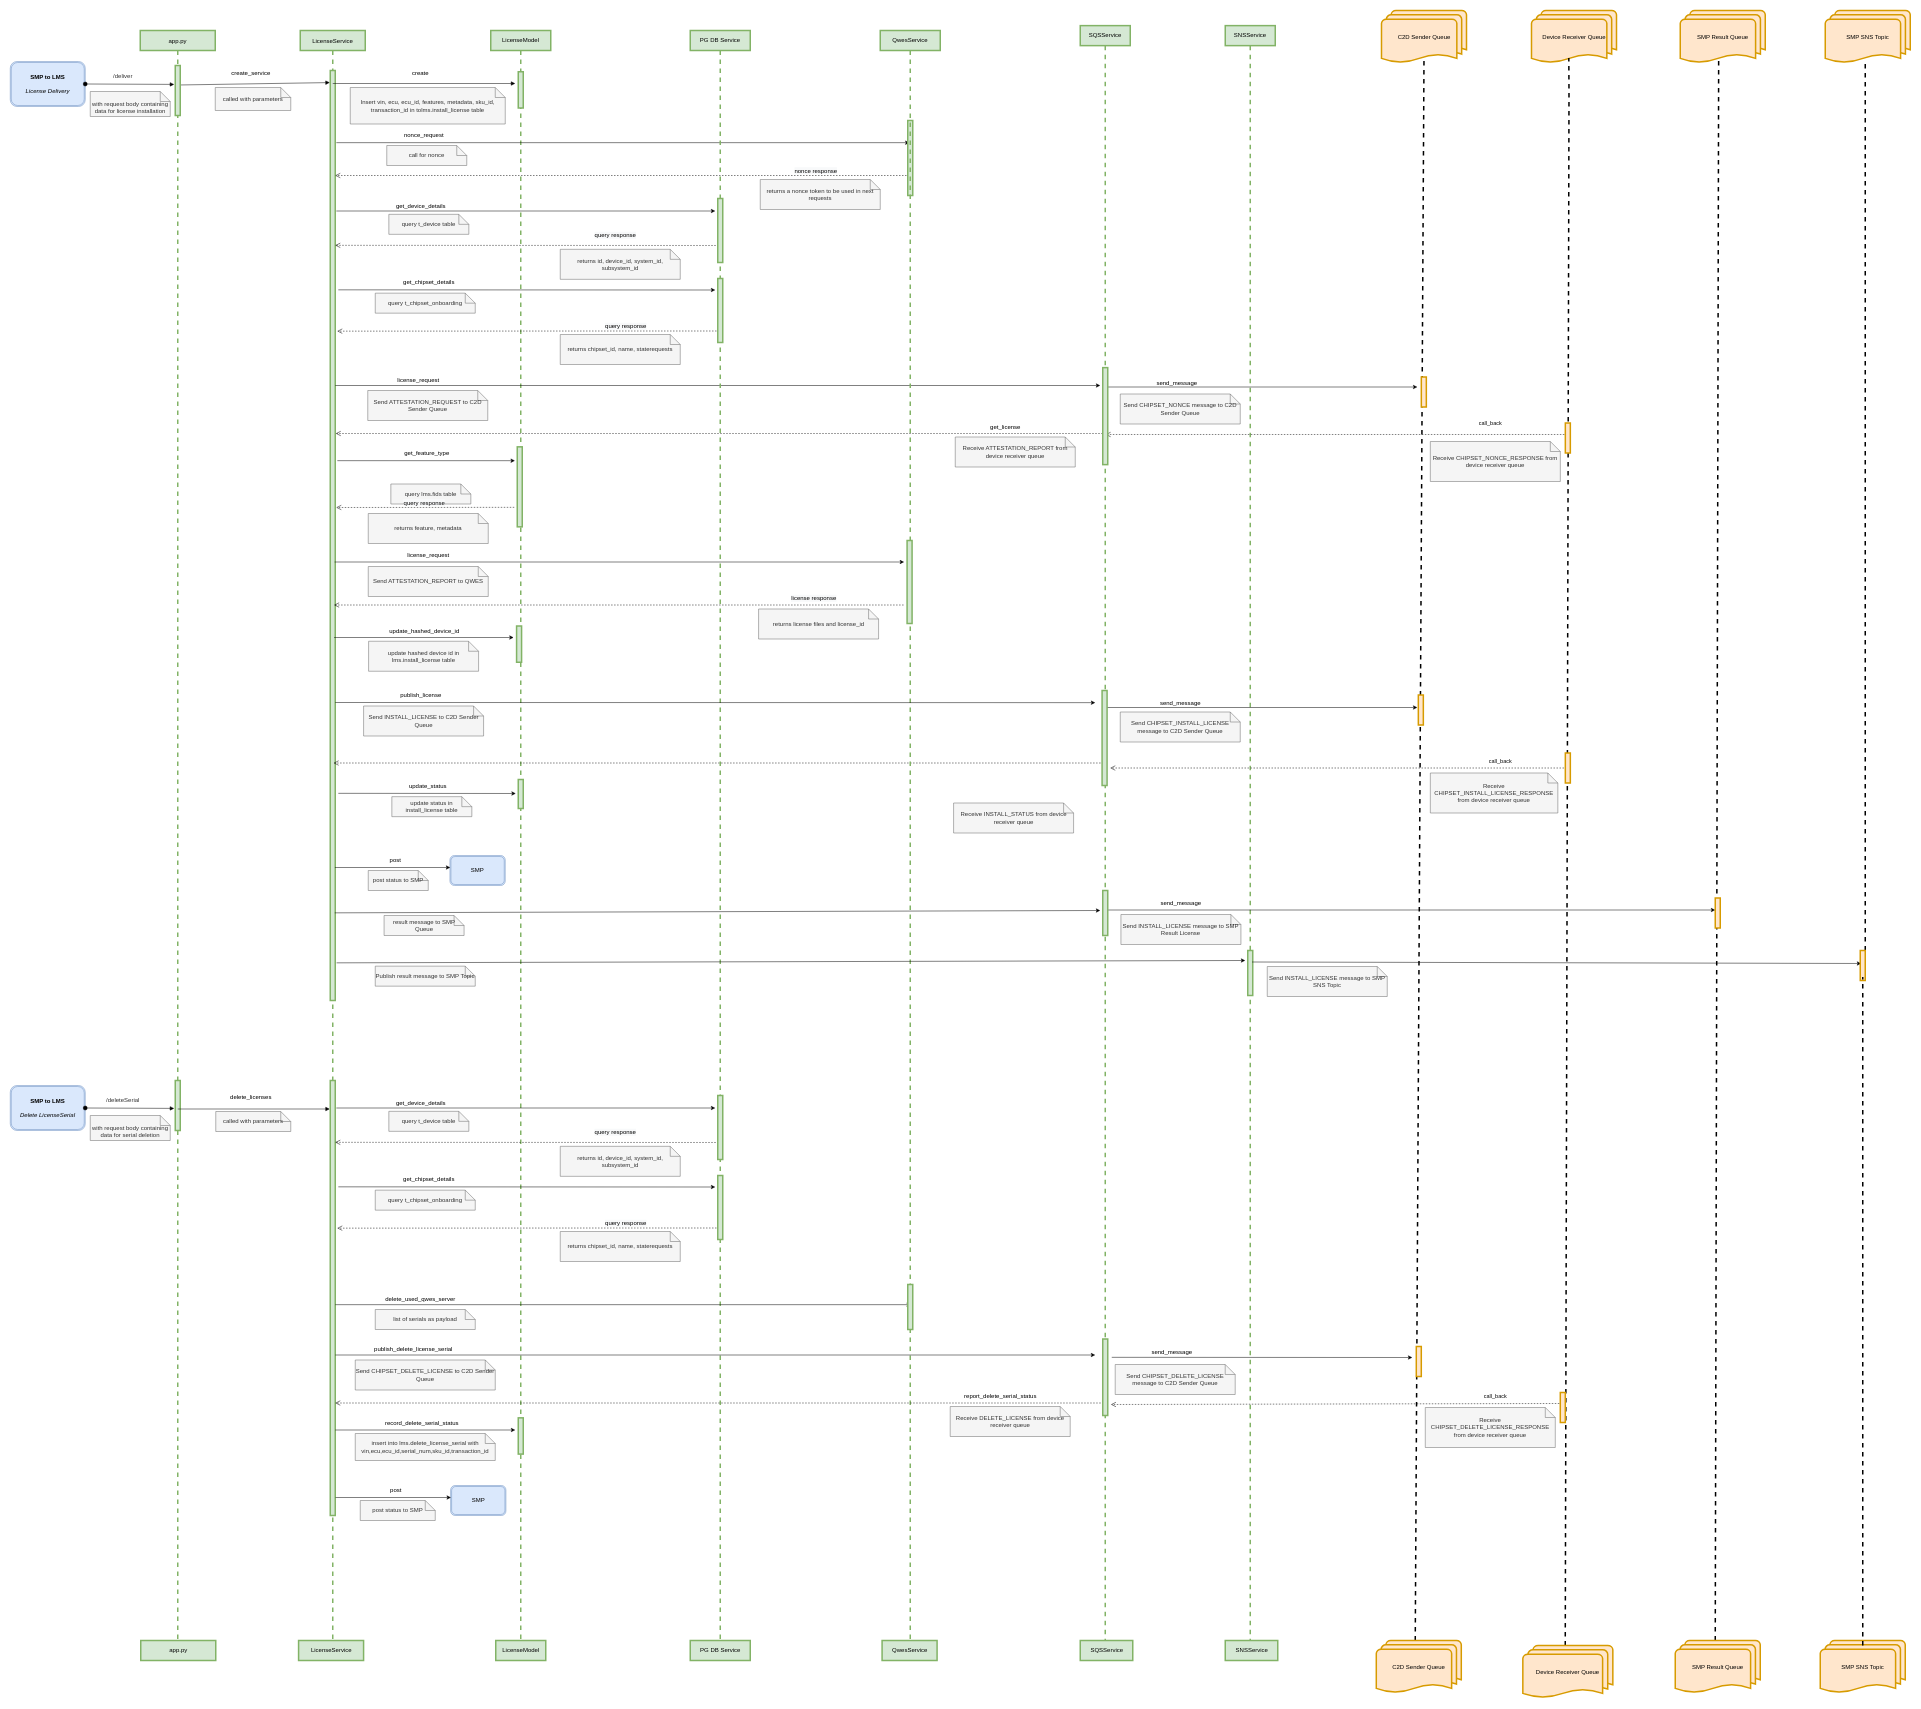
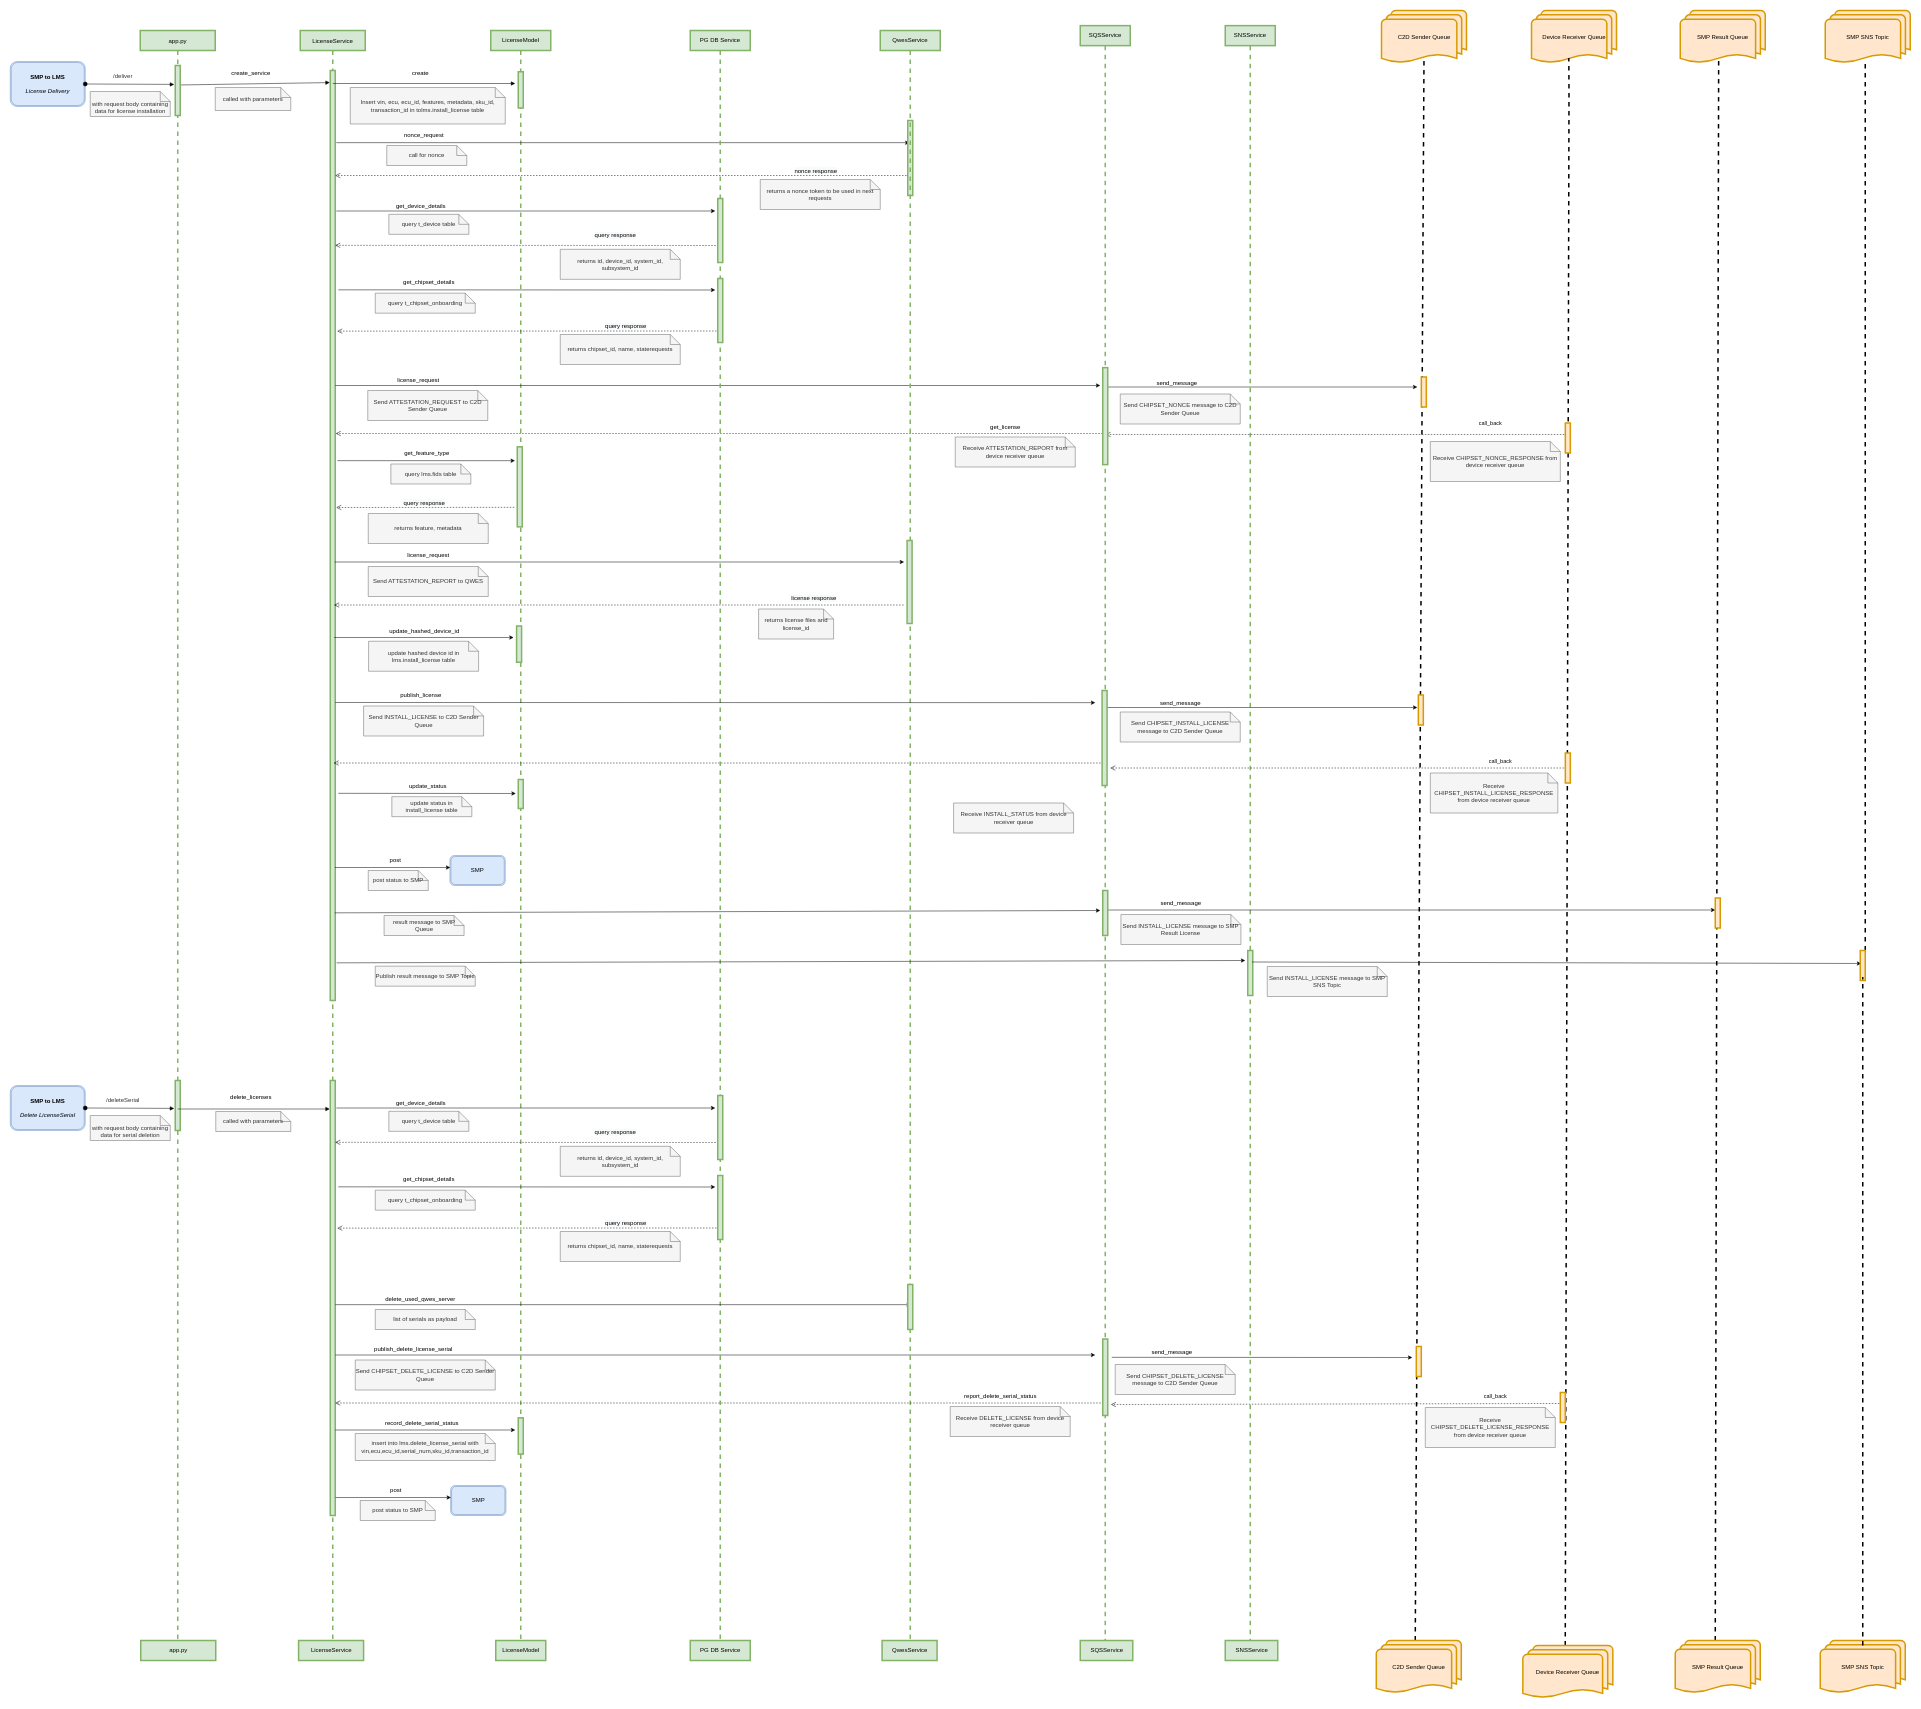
(431, 494) -> (431, 474)
(819, 624) -> (796, 624)
